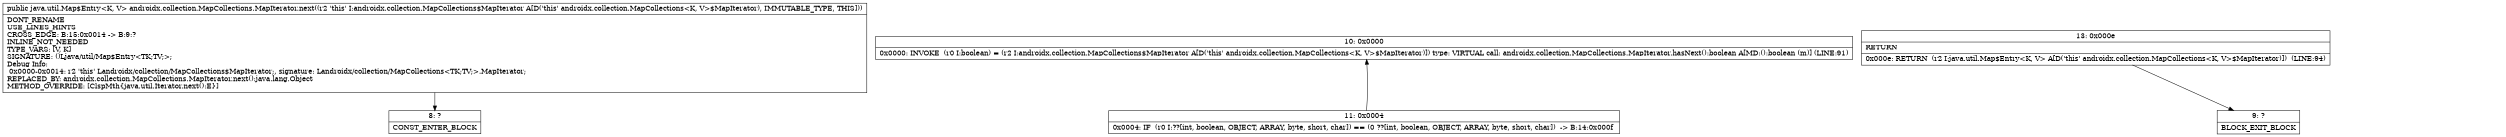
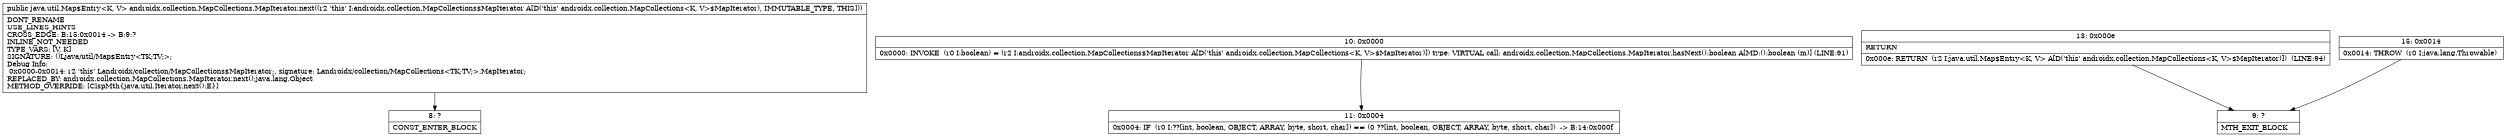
none -> (2421, 48)
(1367, 88) -> (1361, 82)
(2258, 128) -> (2255, 128)
